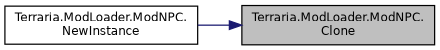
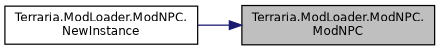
(338, 25) -> (338, 25)
